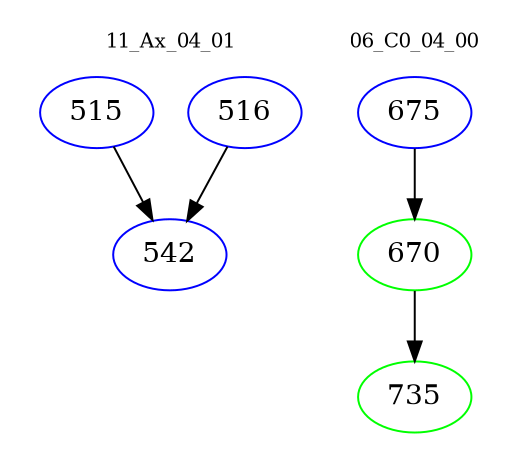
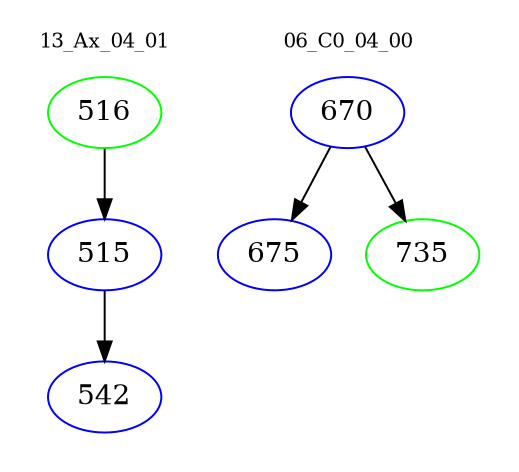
(171, 42) -> (105, 42)
(245, 113) -> (105, 113)
(415, 174) -> (316, 174)
(212, 175) -> (105, 174)
(415, 255) -> (348, 113)
